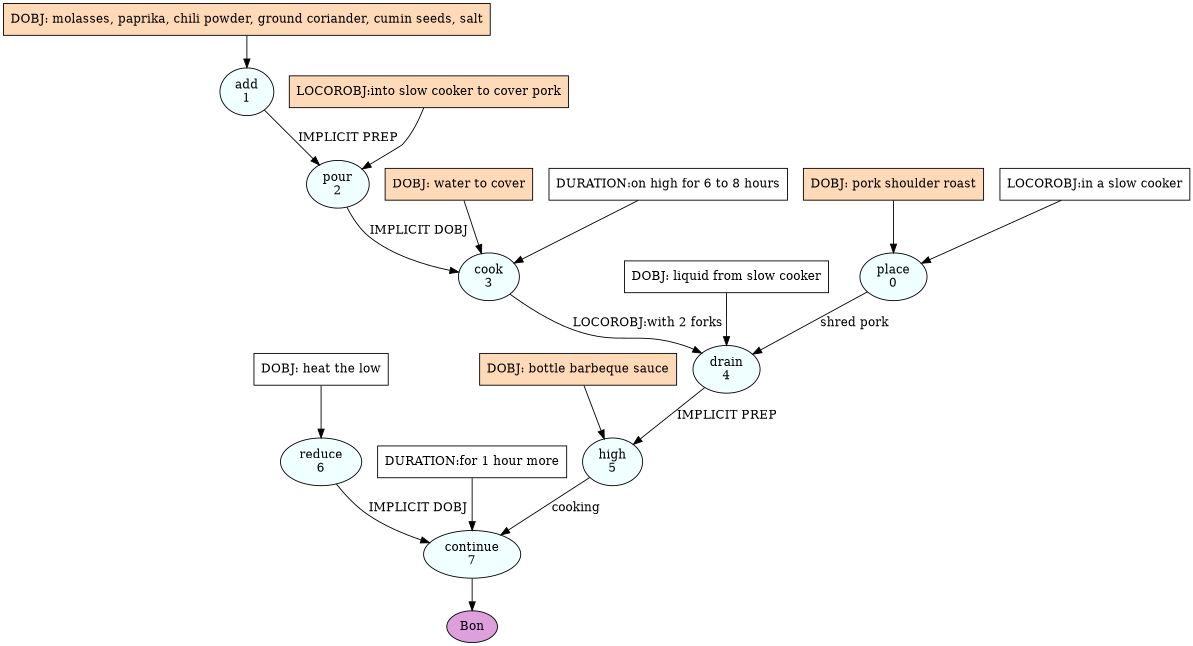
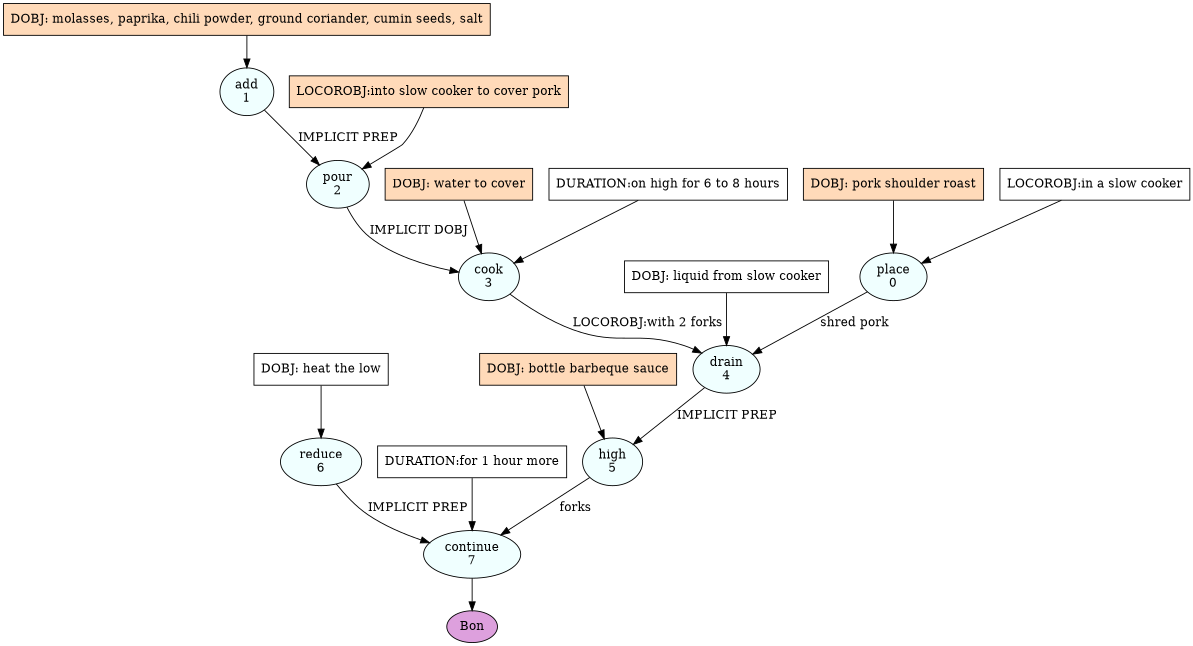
(418, 508) -> (418, 508)
(576, 508) -> (576, 508)
